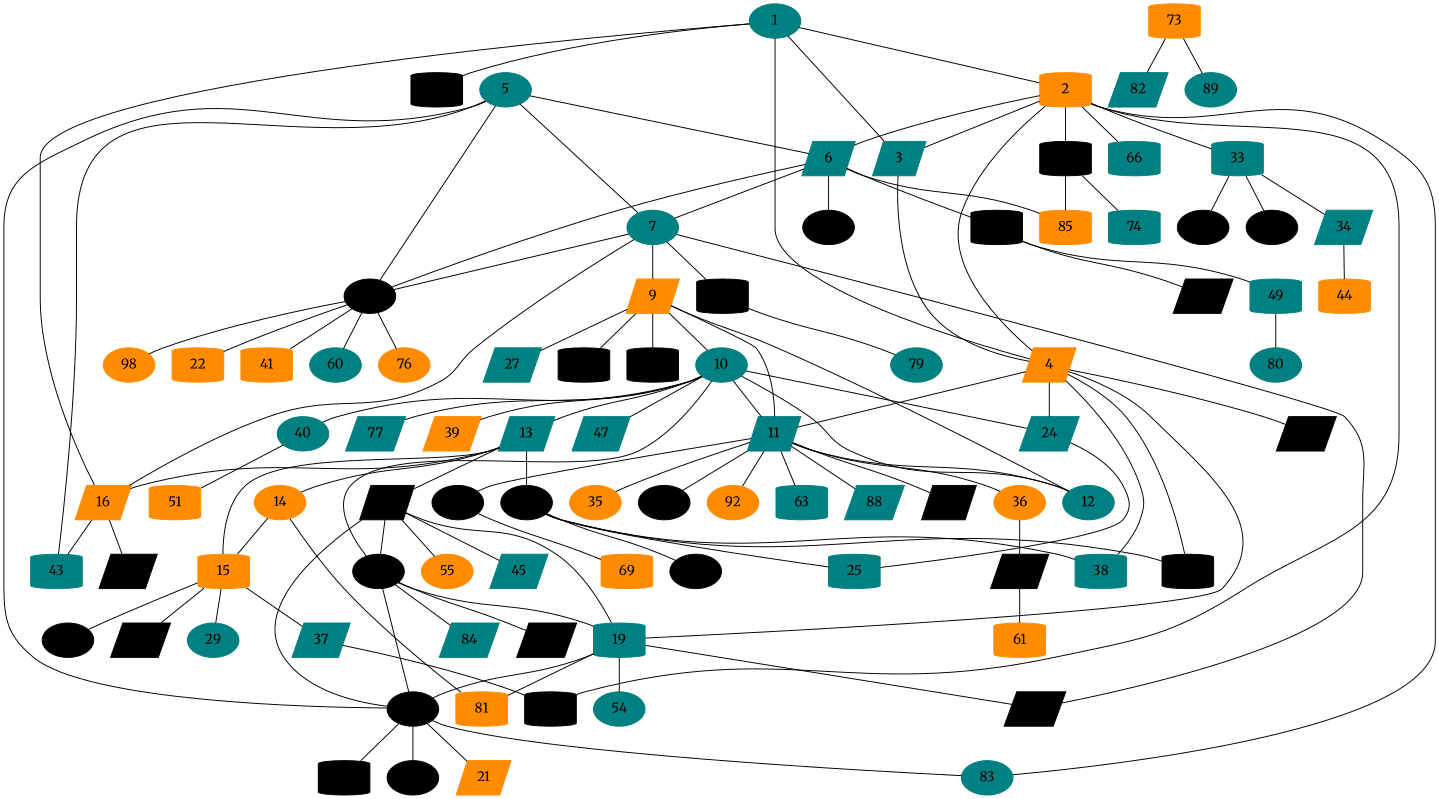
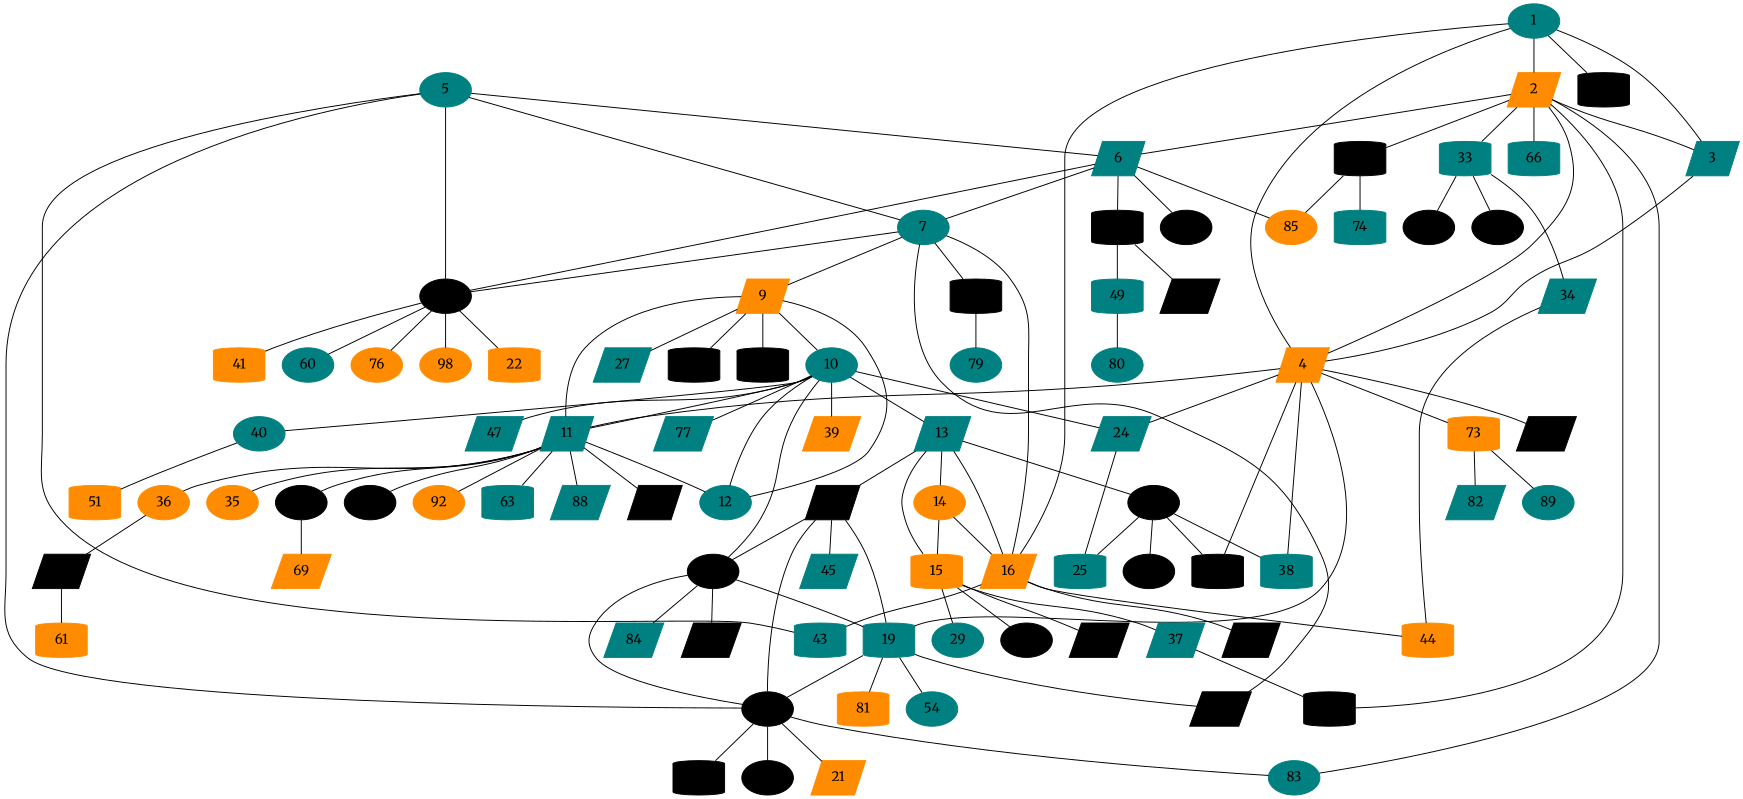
(1066, 90) -> (1534, 90)
(1066, 227) -> (1291, 227)
none -> (1385, 398)
(447, 571) -> none
(627, 571) -> (301, 571)
(368, 613) -> (973, 536)
none -> (1214, 613)
